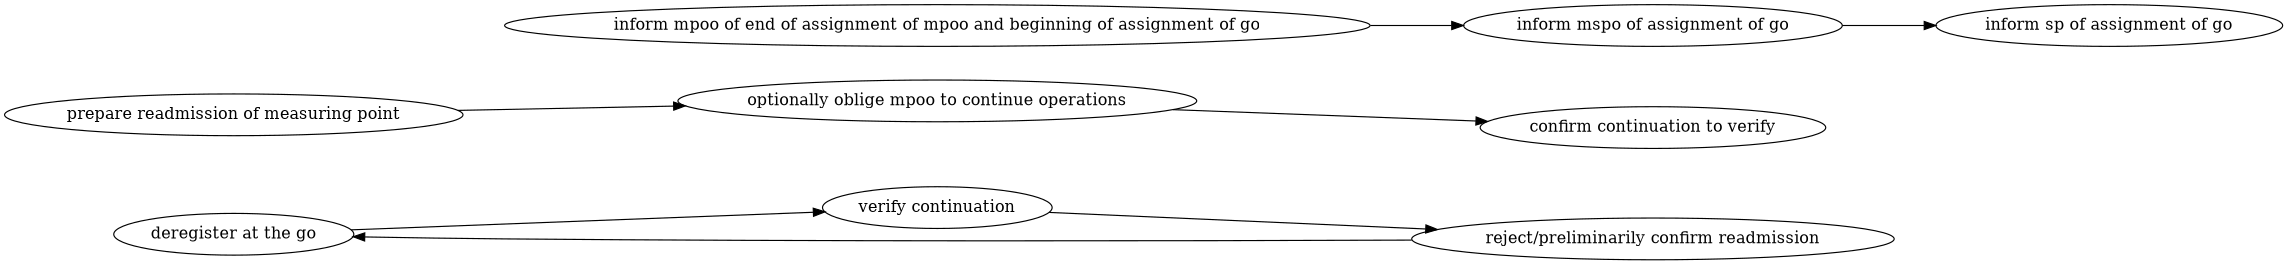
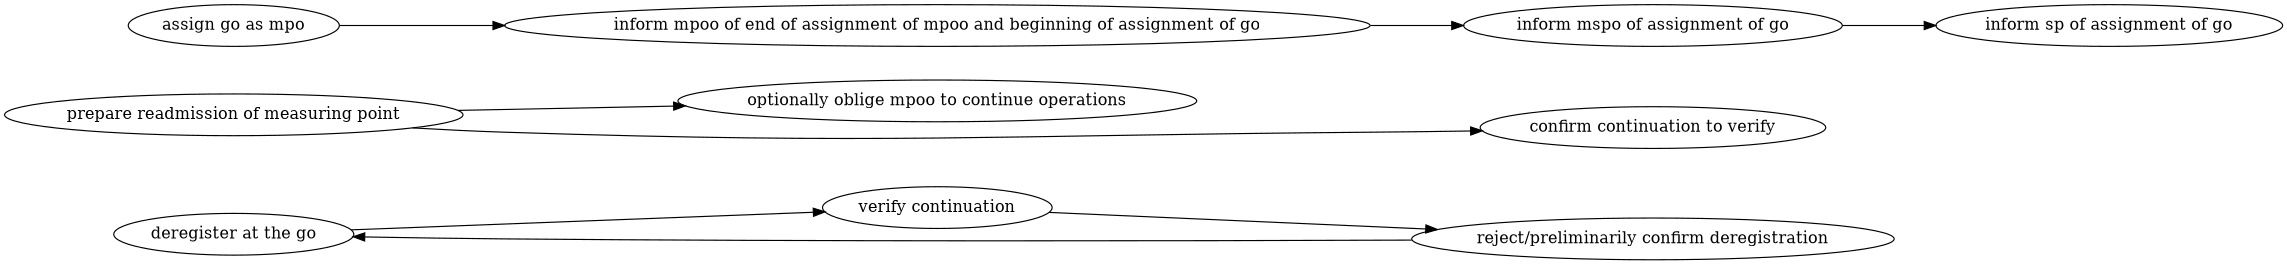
none -> (234, 26)
(1325, 115) -> (941, 138)
(1653, 239) -> (1653, 239)
